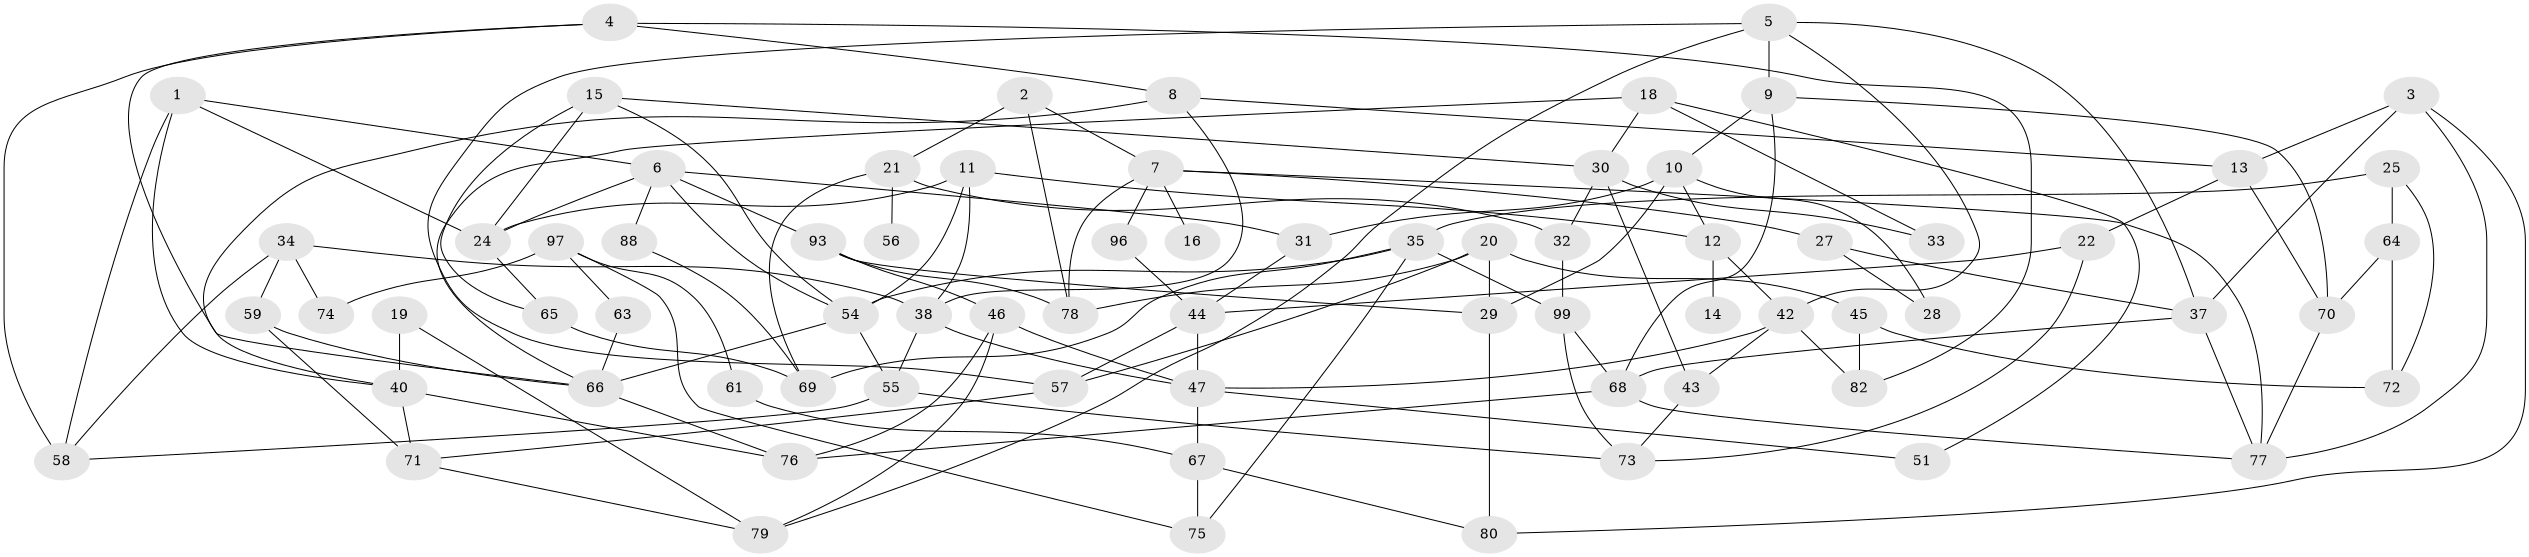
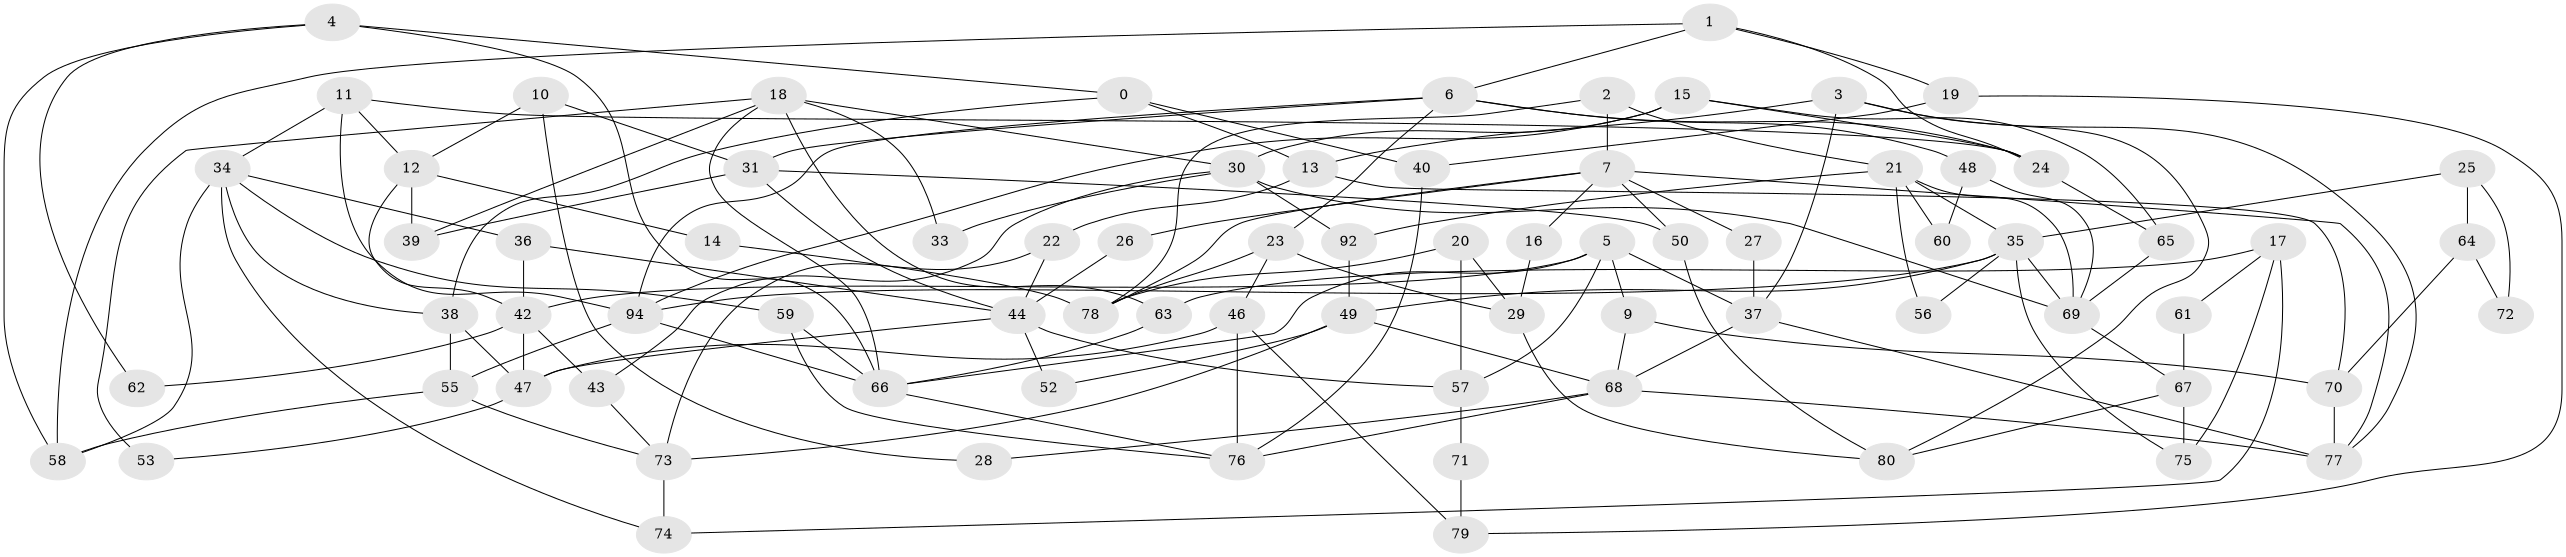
(1173, 96) -> (1124, 96)
(1729, 127) -> none
none -> (1658, 209)
none -> (1962, 209)
none -> (412, 242)
none -> (524, 242)
(556, 242) -> (2278, 242)
(629, 242) -> (1968, 169)
(818, 242) -> (1276, 242)
(1119, 242) -> (1125, 242)
(1563, 242) -> (1349, 242)
none -> (1681, 242)
none -> (1943, 242)
(966, 247) -> (284, 132)
none -> (831, 258)
none -> (900, 258)
(1600, 260) -> (1526, 278)
(1879, 279) -> (1300, 429)
none -> (1961, 285)
(851, 315) -> (635, 315)
(1563, 315) -> (1349, 315)
(1859, 315) -> none
(1257, 320) -> (1274, 334)
(175, 321) -> (1862, 62)
(333, 388) -> (980, 433)
none -> (1049, 388)
(1859, 388) -> (137, 388)
(1198, 418) -> (2128, 352)
(407, 425) -> none
(1923, 462) -> (146, 462)
none -> (664, 498)
